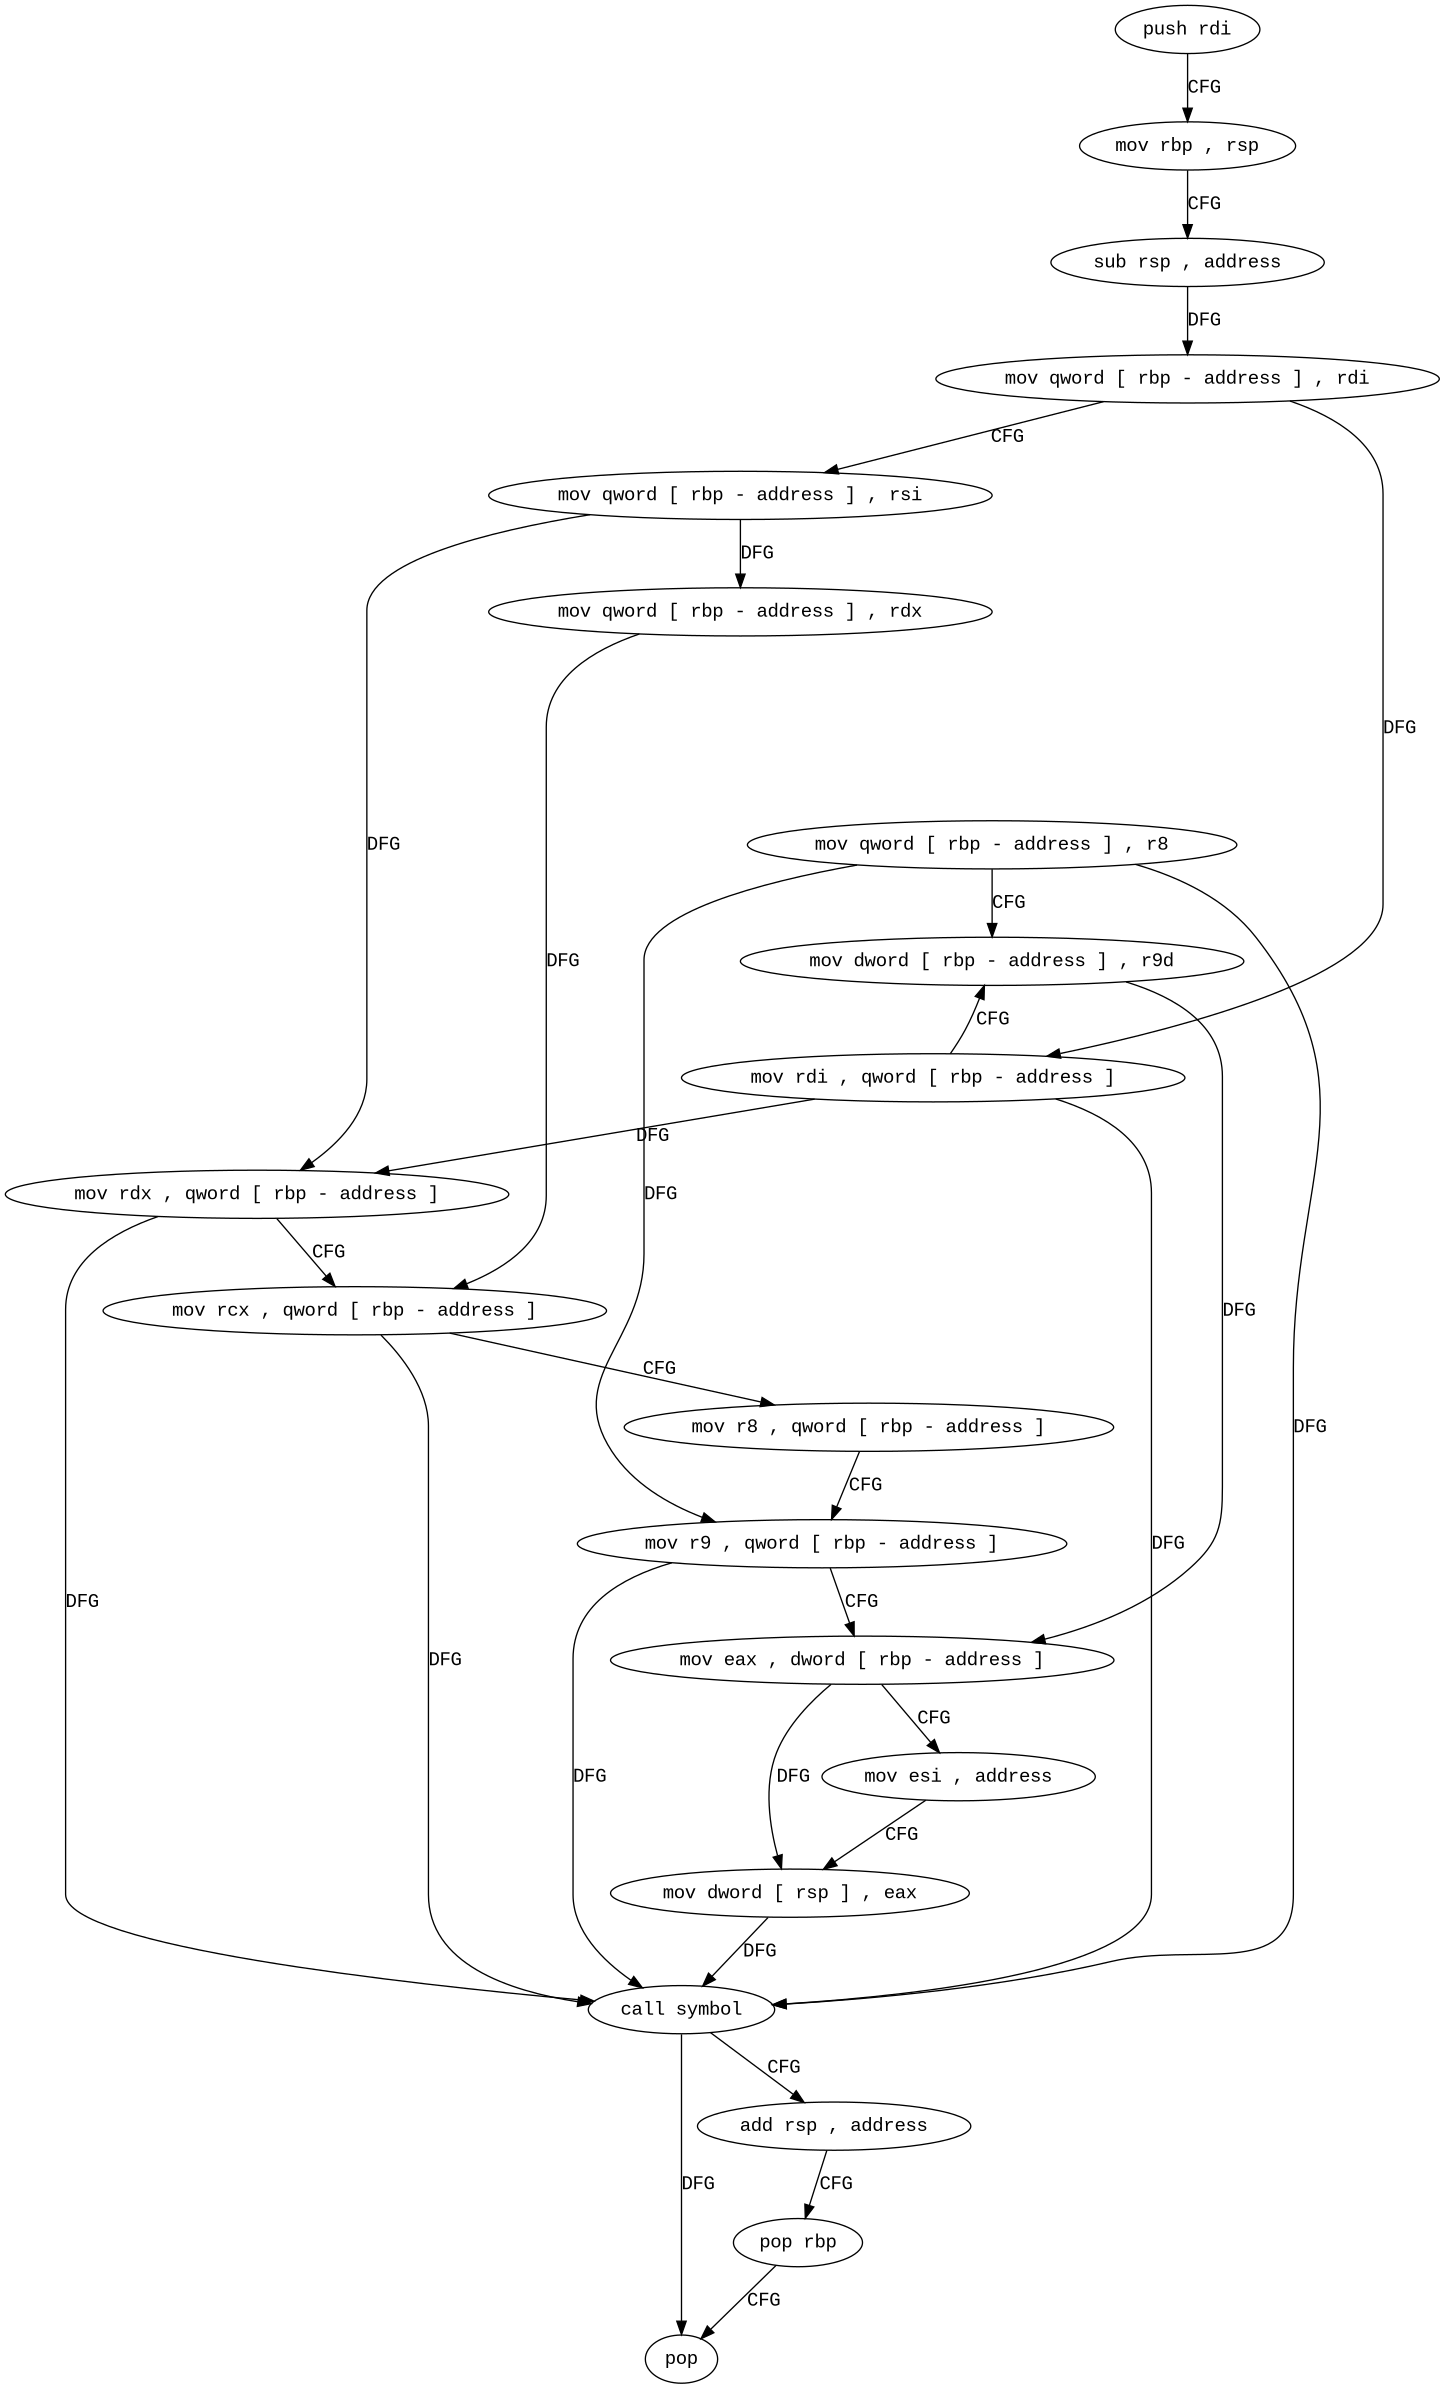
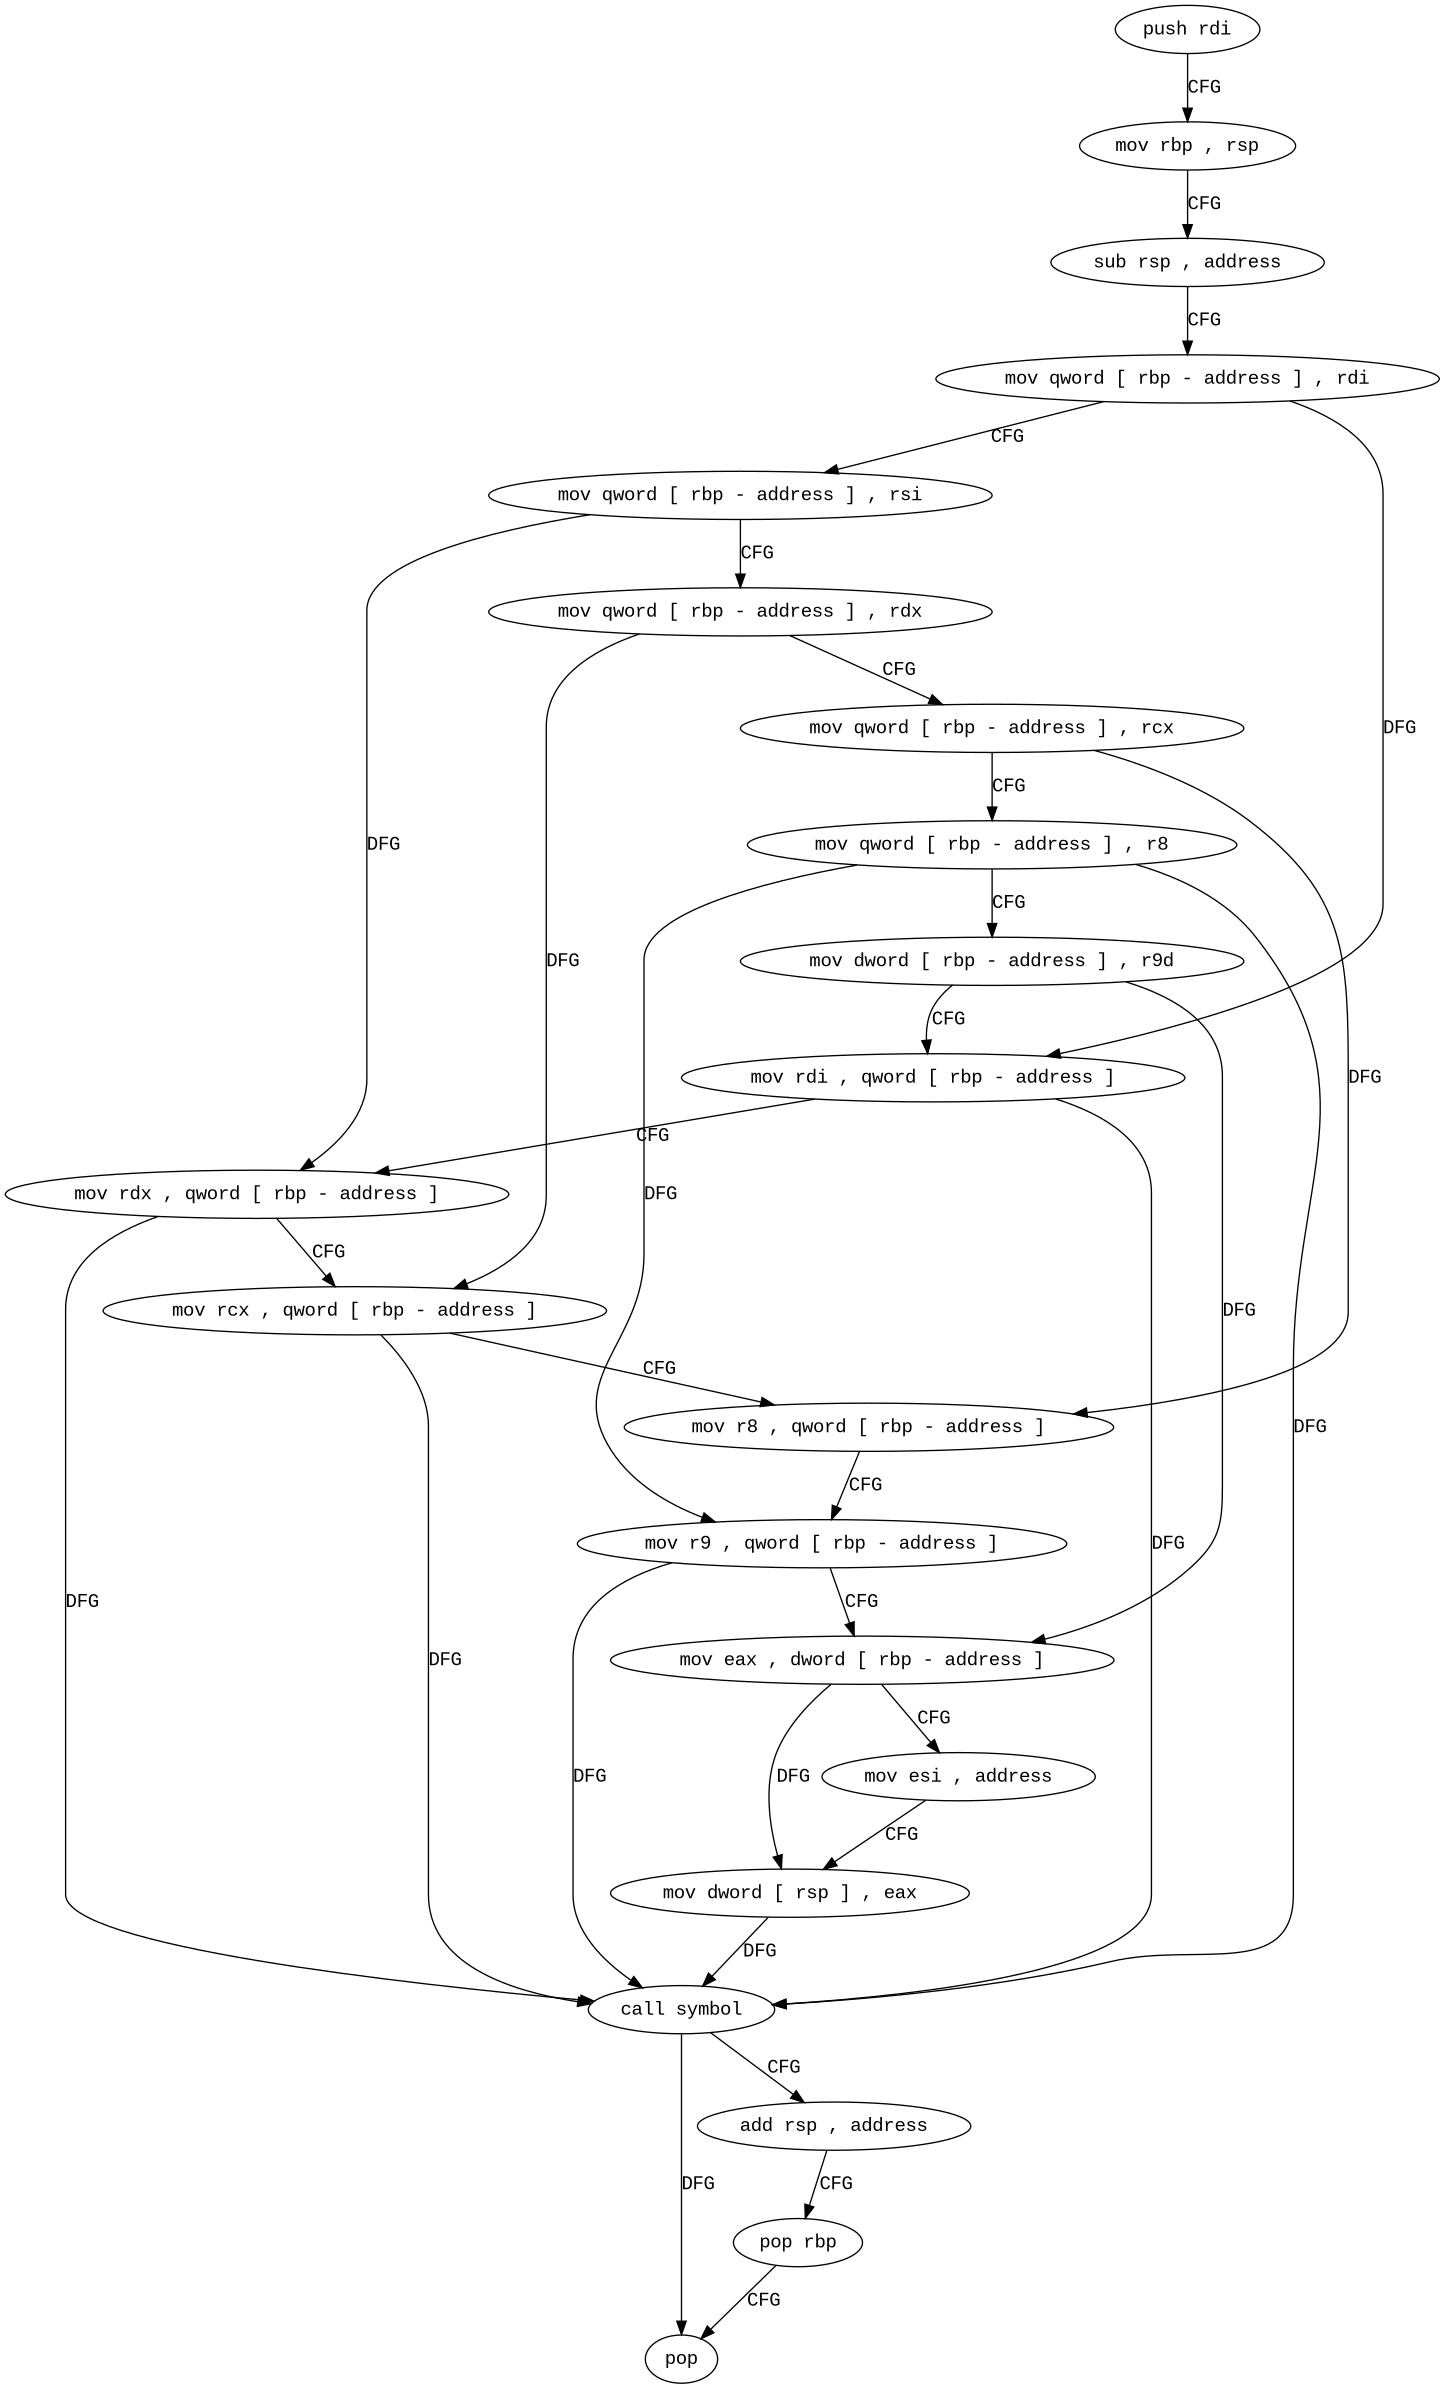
(1204, 321) -> (1204, 321)
(757, 554) -> (757, 554)
none -> (992, 728)
(967, 1027) -> (932, 1009)
(653, 1136) -> (653, 1136)
